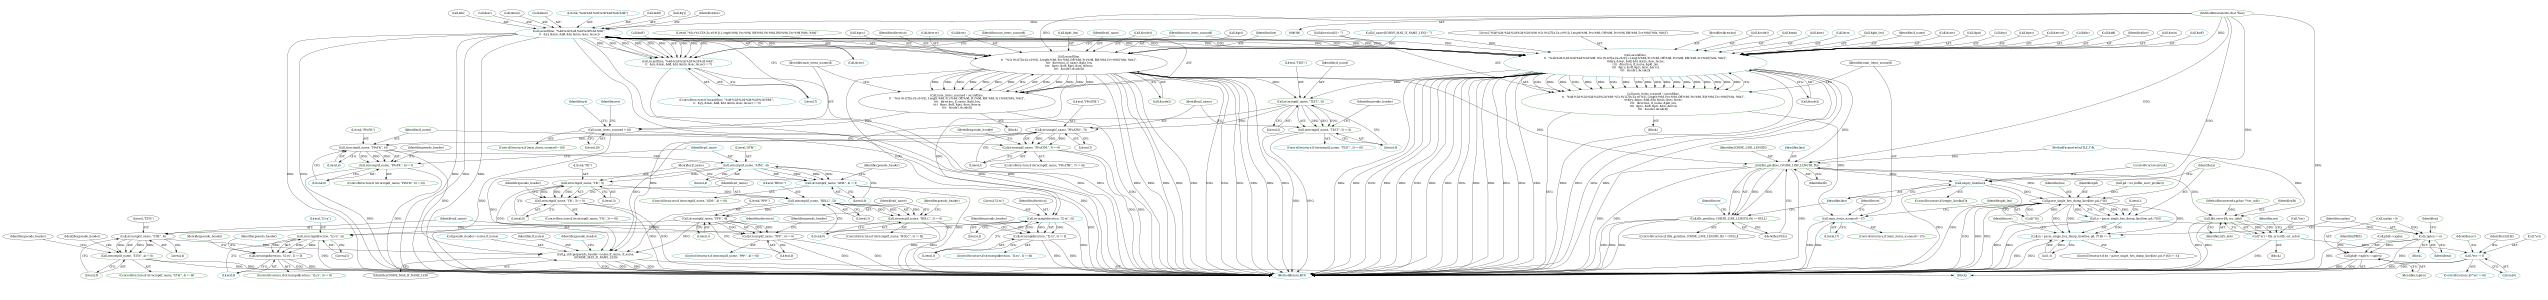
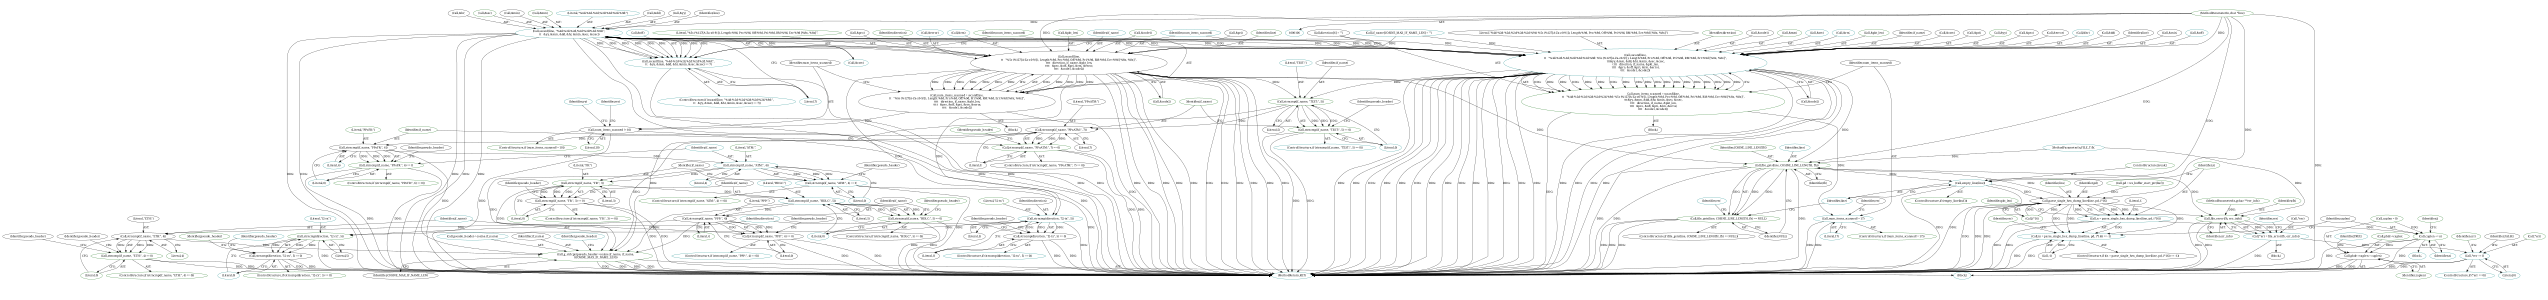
(1927, 210) -> (2103, 215)
(2219, 236) -> (2219, 236)
